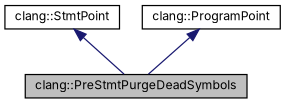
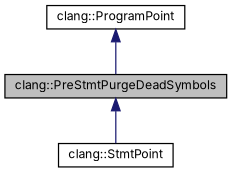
(104, 56) -> (116, 127)
